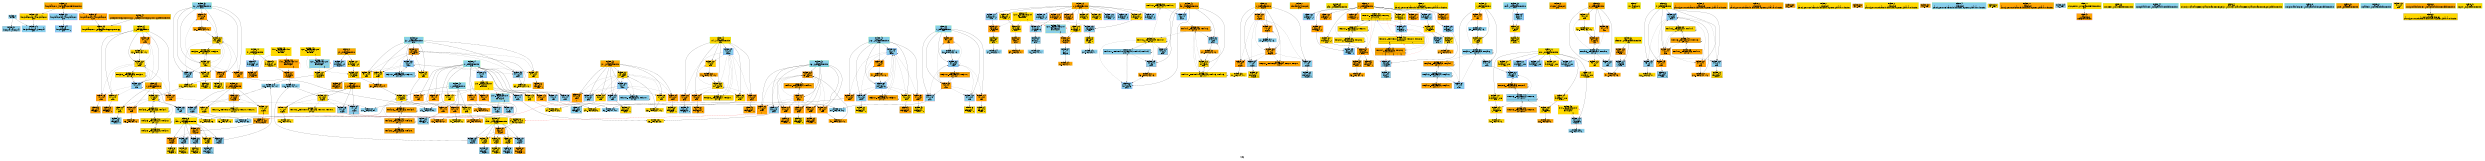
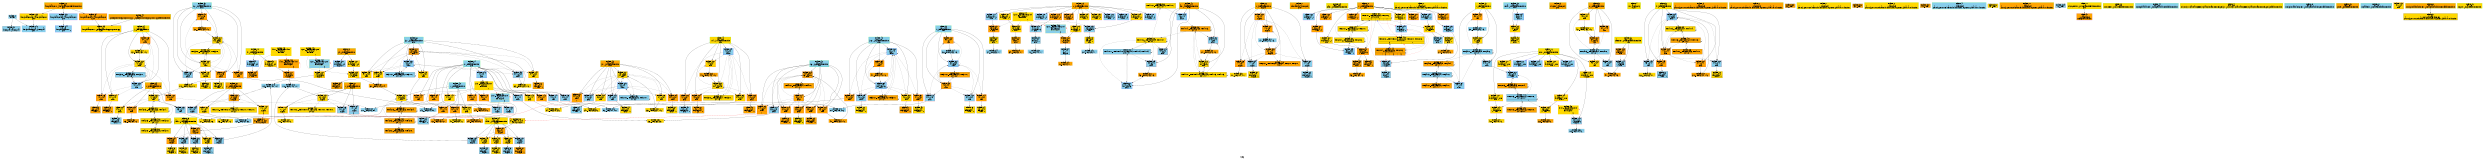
(130, 75) -> (130, 75)
